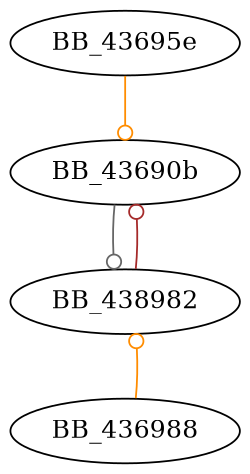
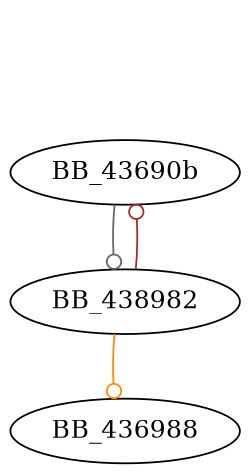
(125, 43) -> none
(137, 373) -> (113, 359)
